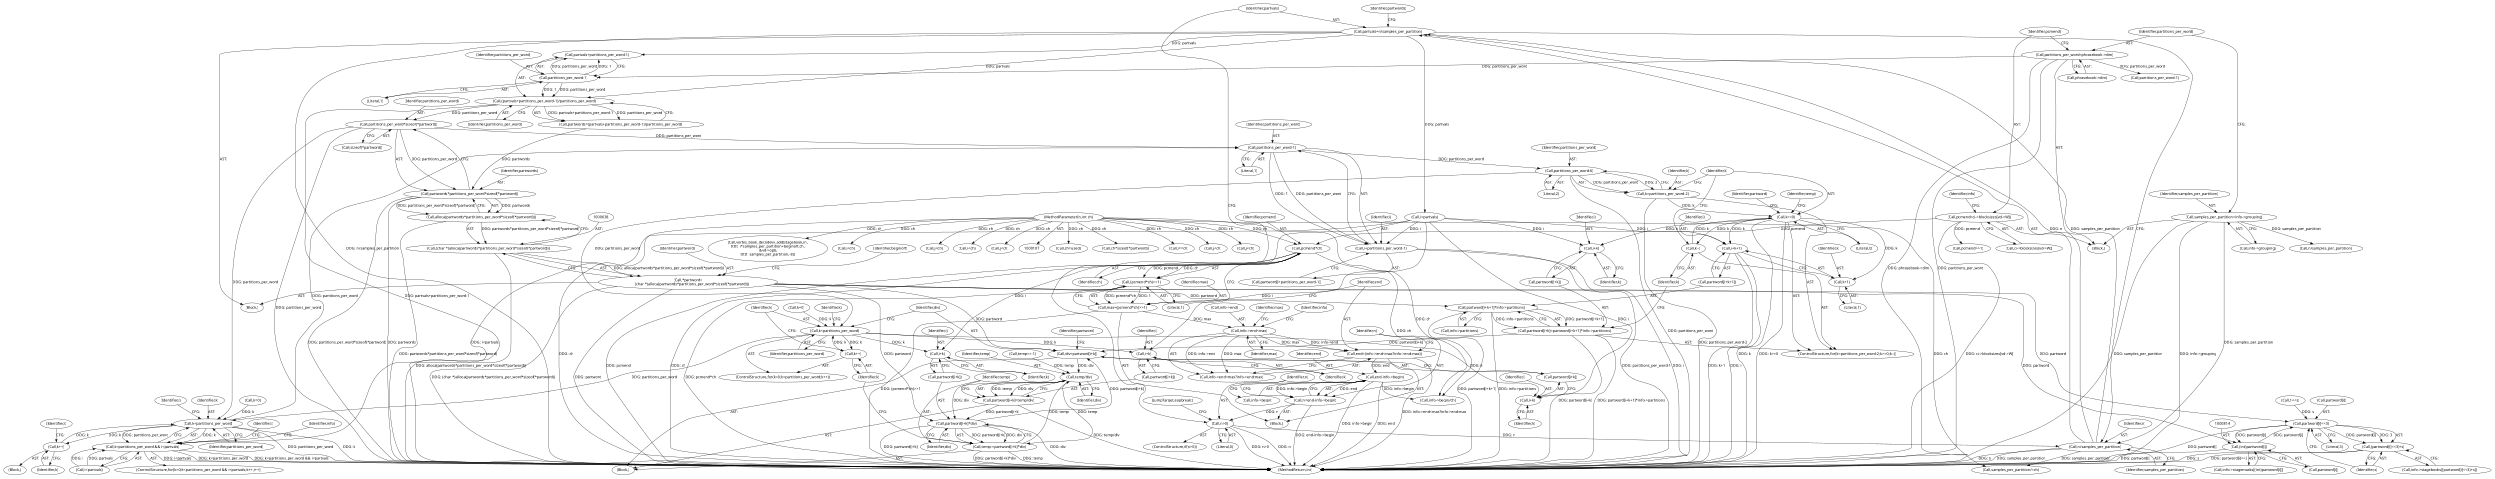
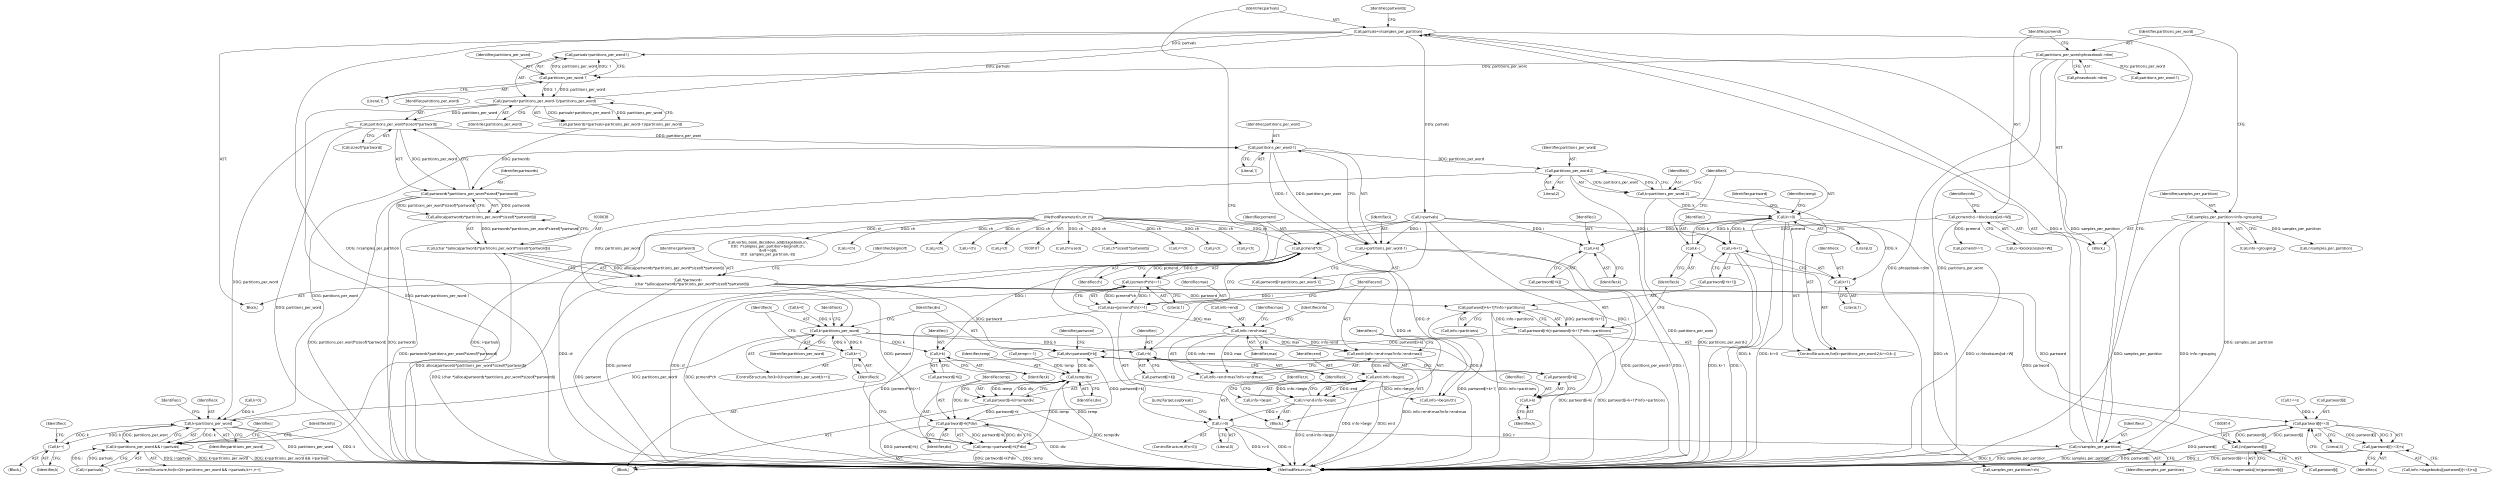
(1569, 171) -> (1569, 171)
